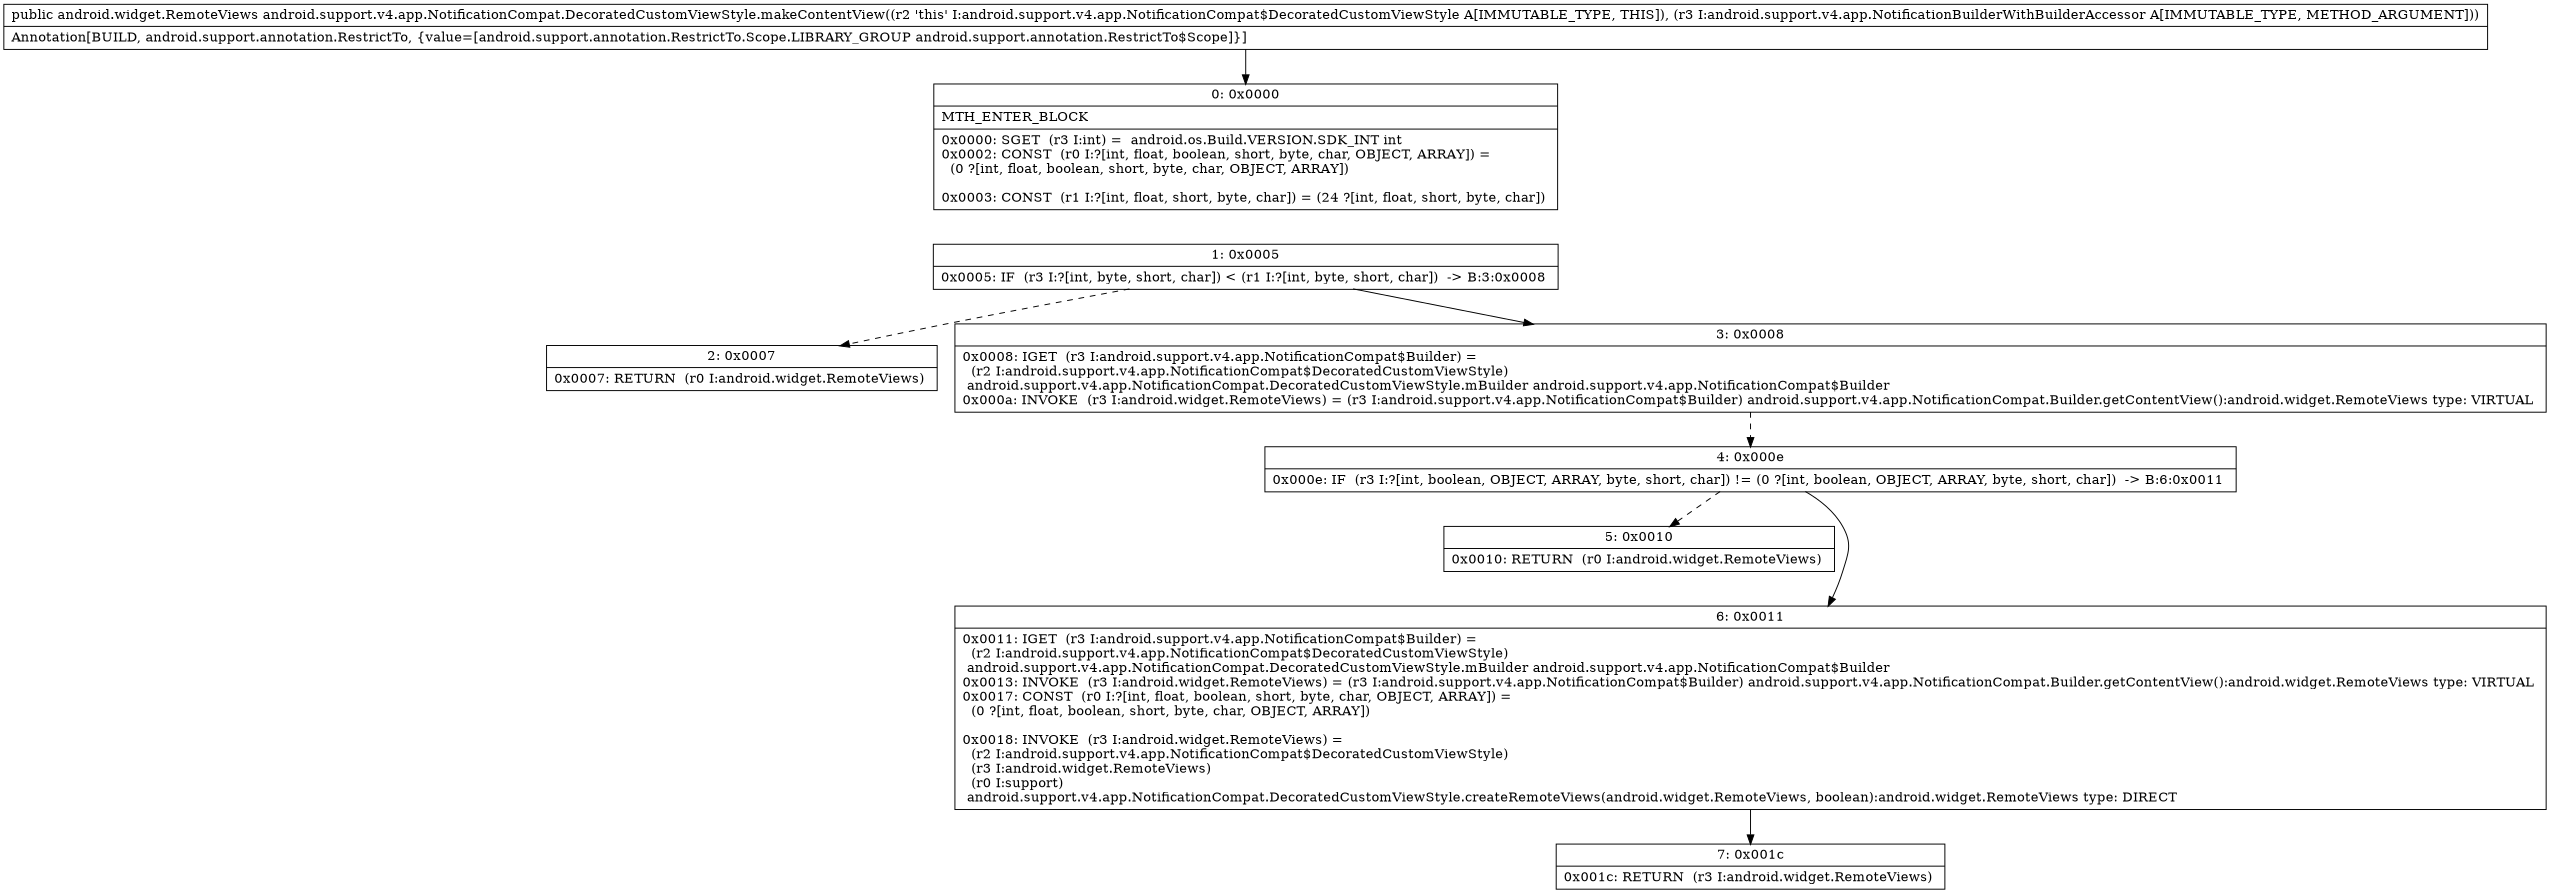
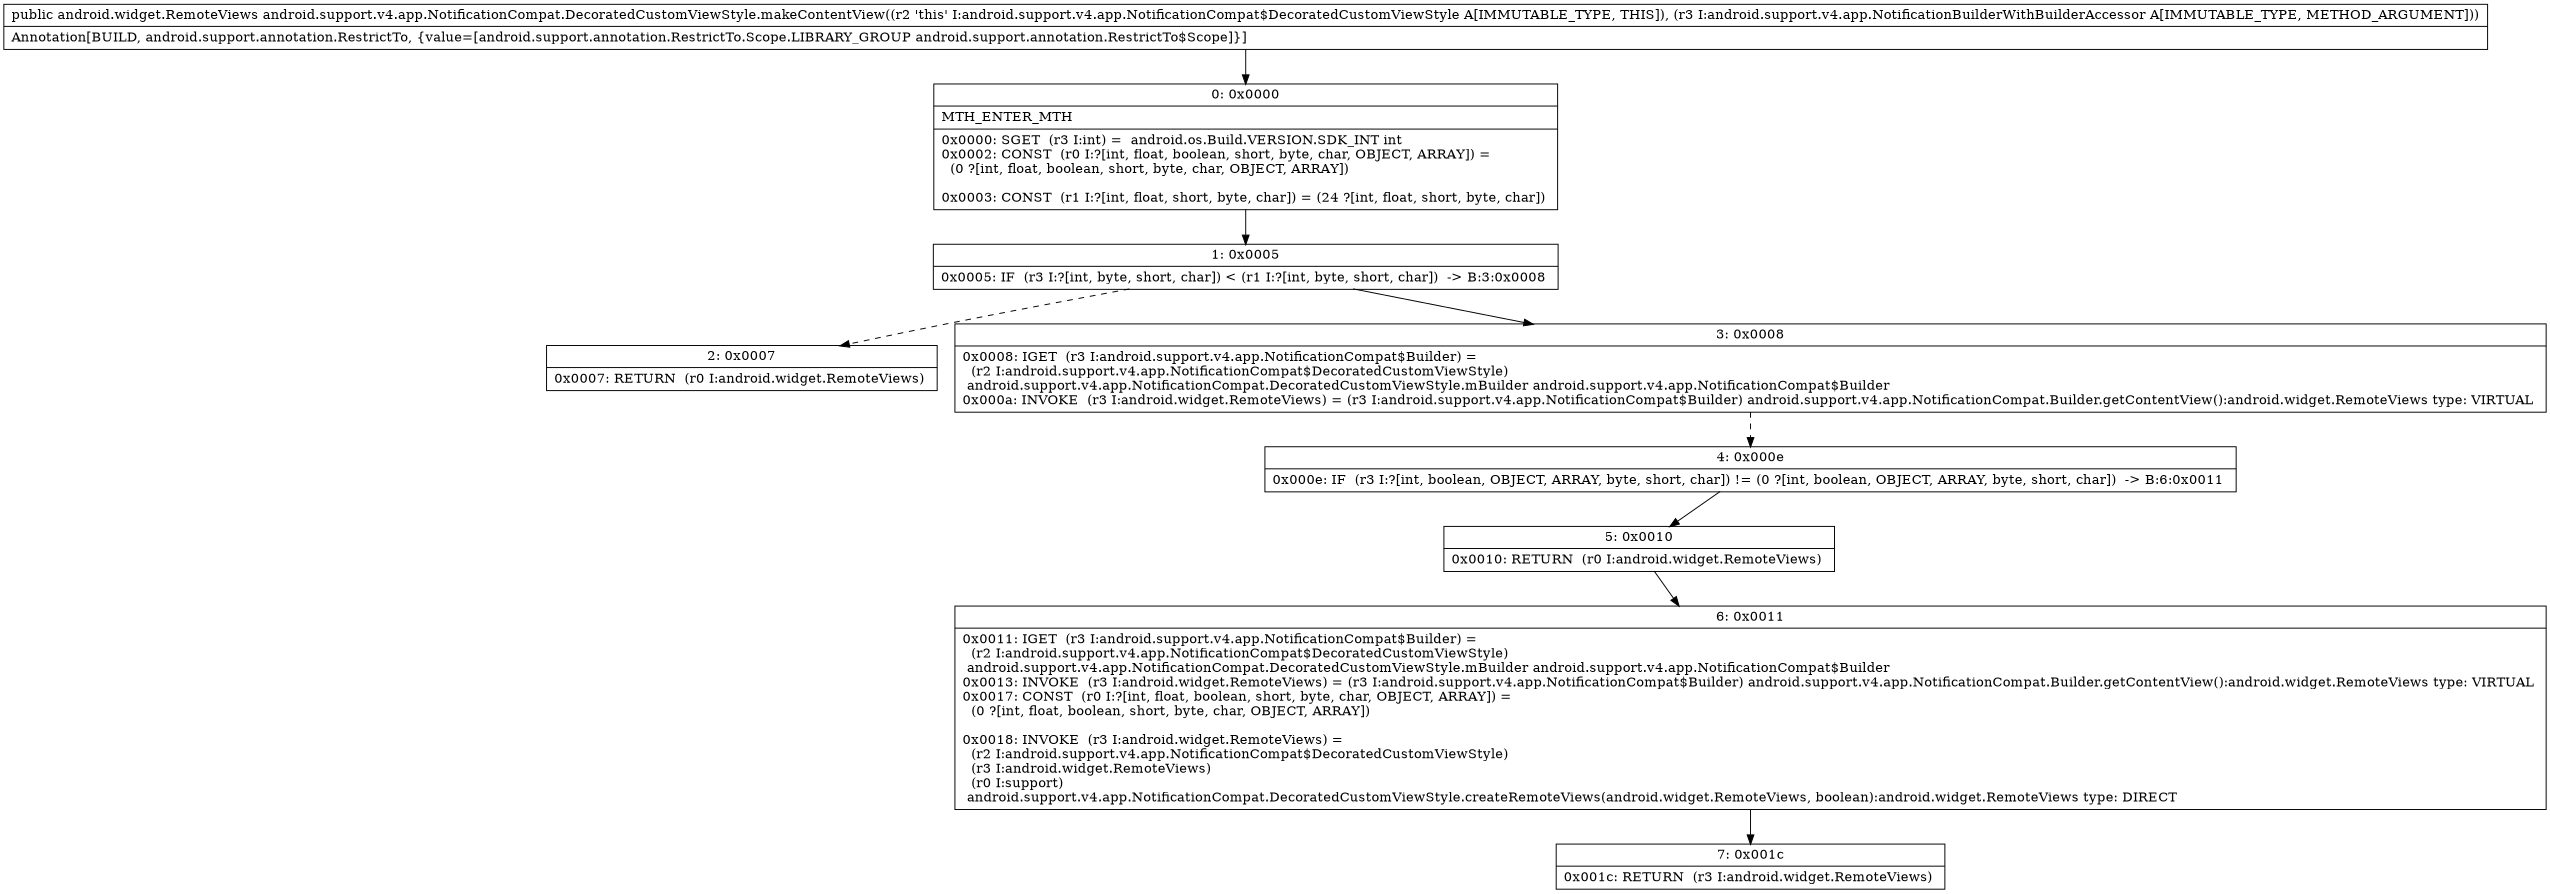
(1015, 117) -> (1007, 117)
none -> (1246, 222)
(1699, 506) -> (1699, 506)
(1847, 537) -> (1664, 585)
